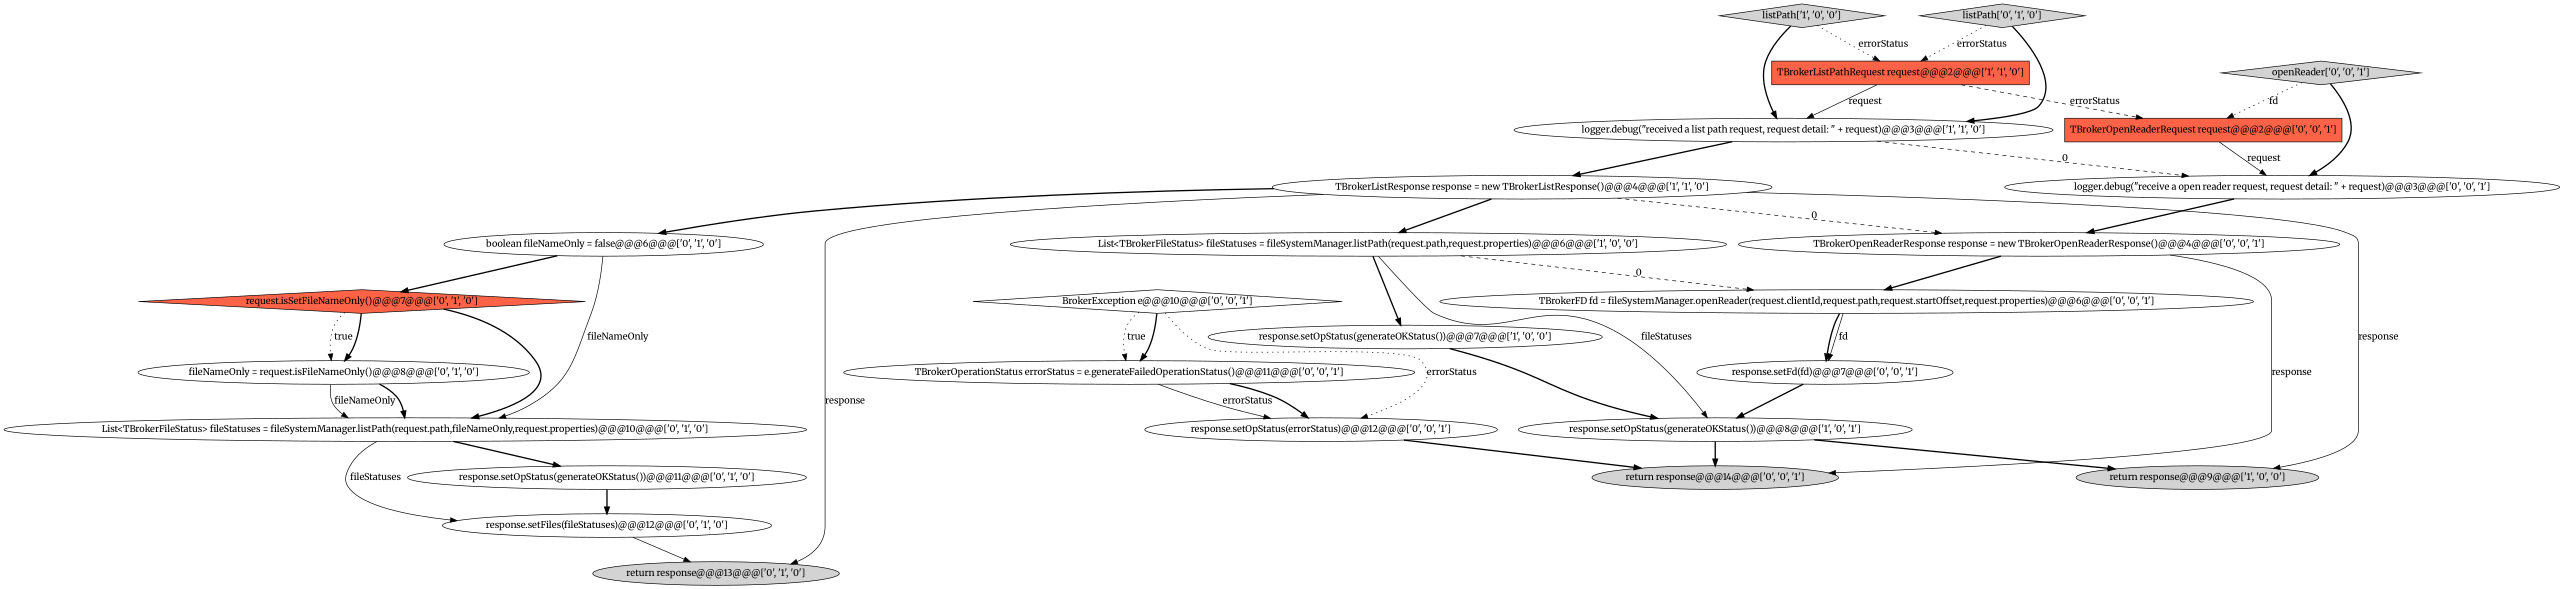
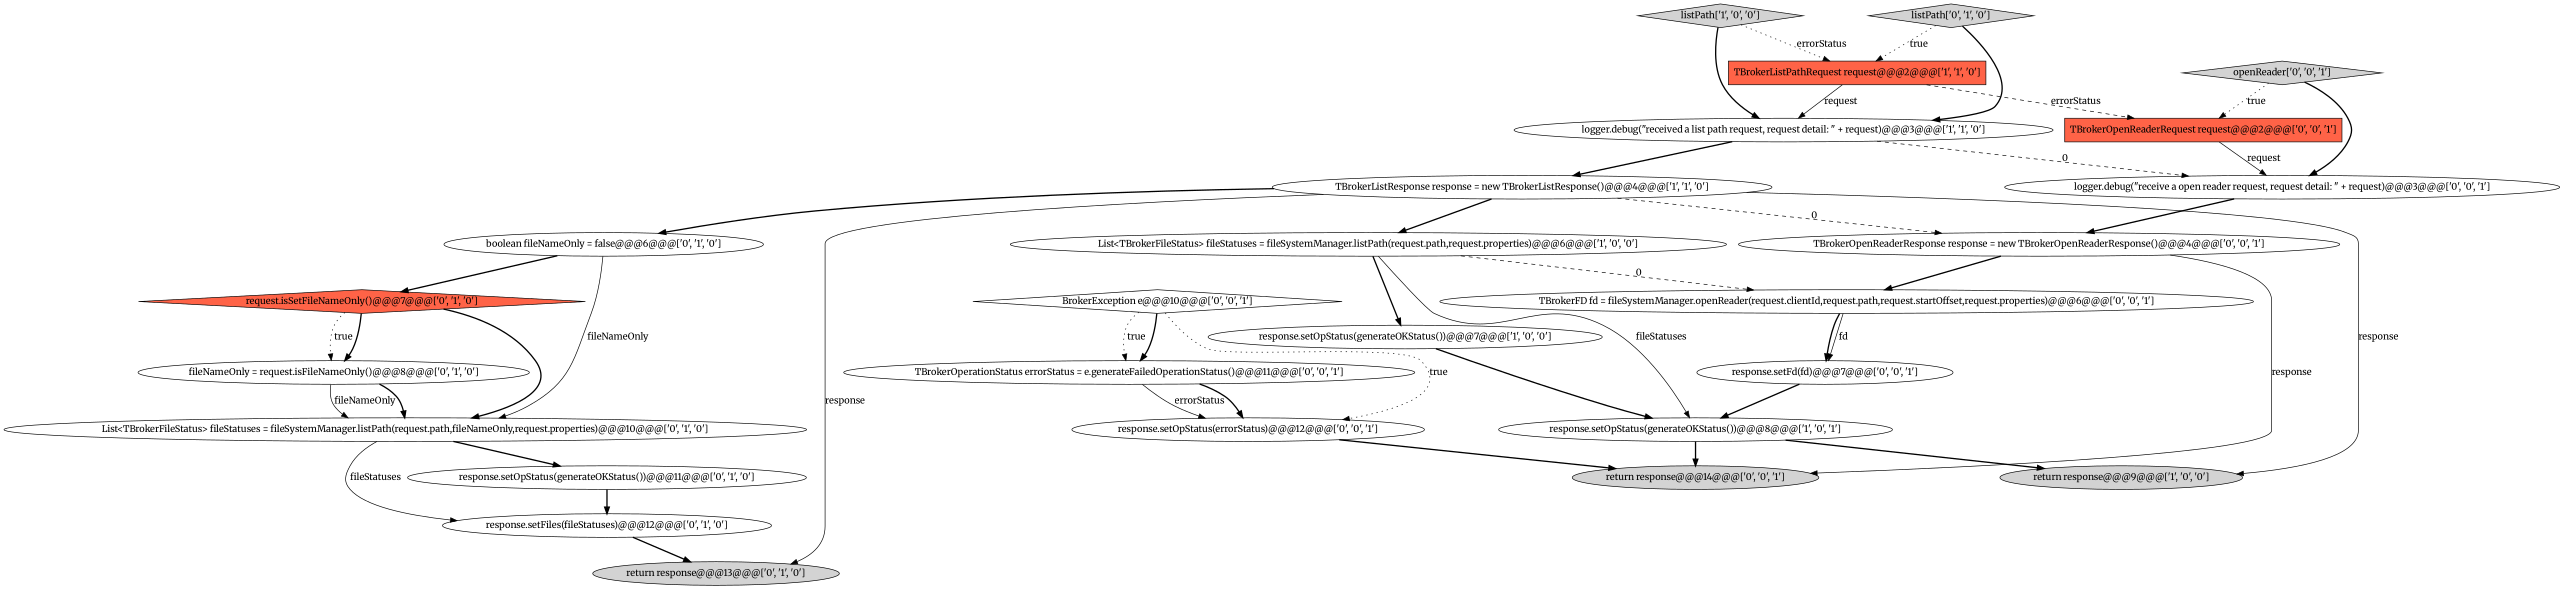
(1982, 44) -> (1919, 44)
(2274, 101) -> (2257, 101)
(1452, 372) -> (1439, 372)
(659, 548) -> (659, 548)
